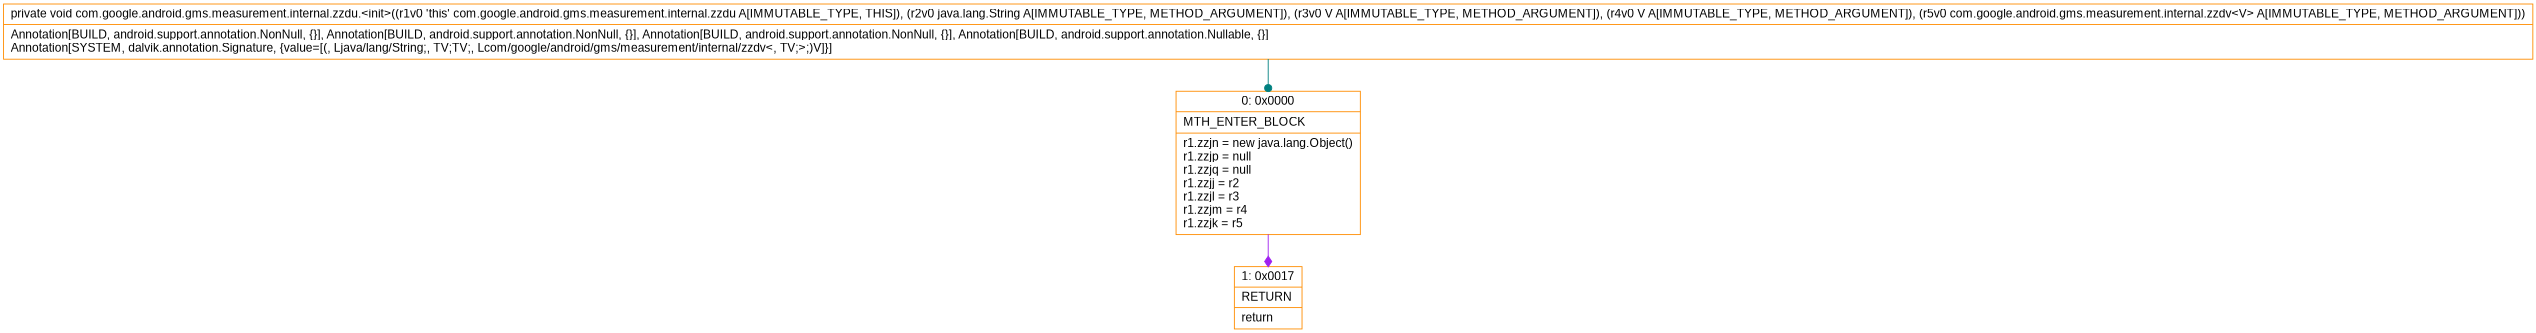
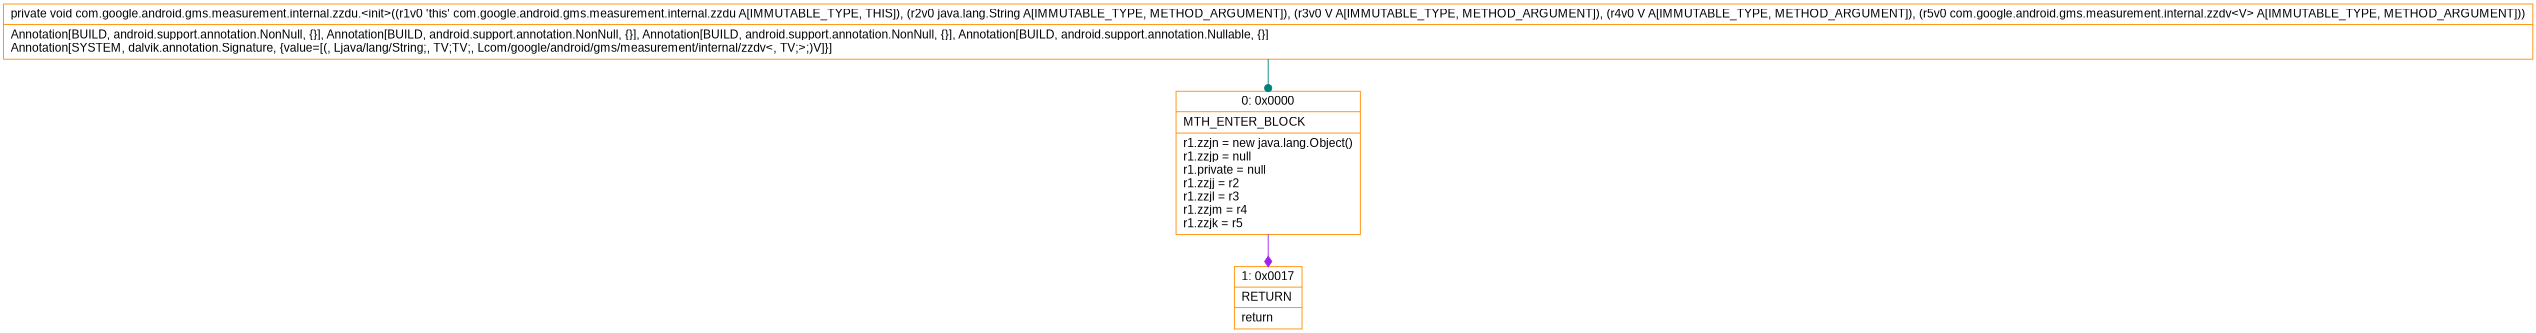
(1217, 170) -> (1225, 170)
